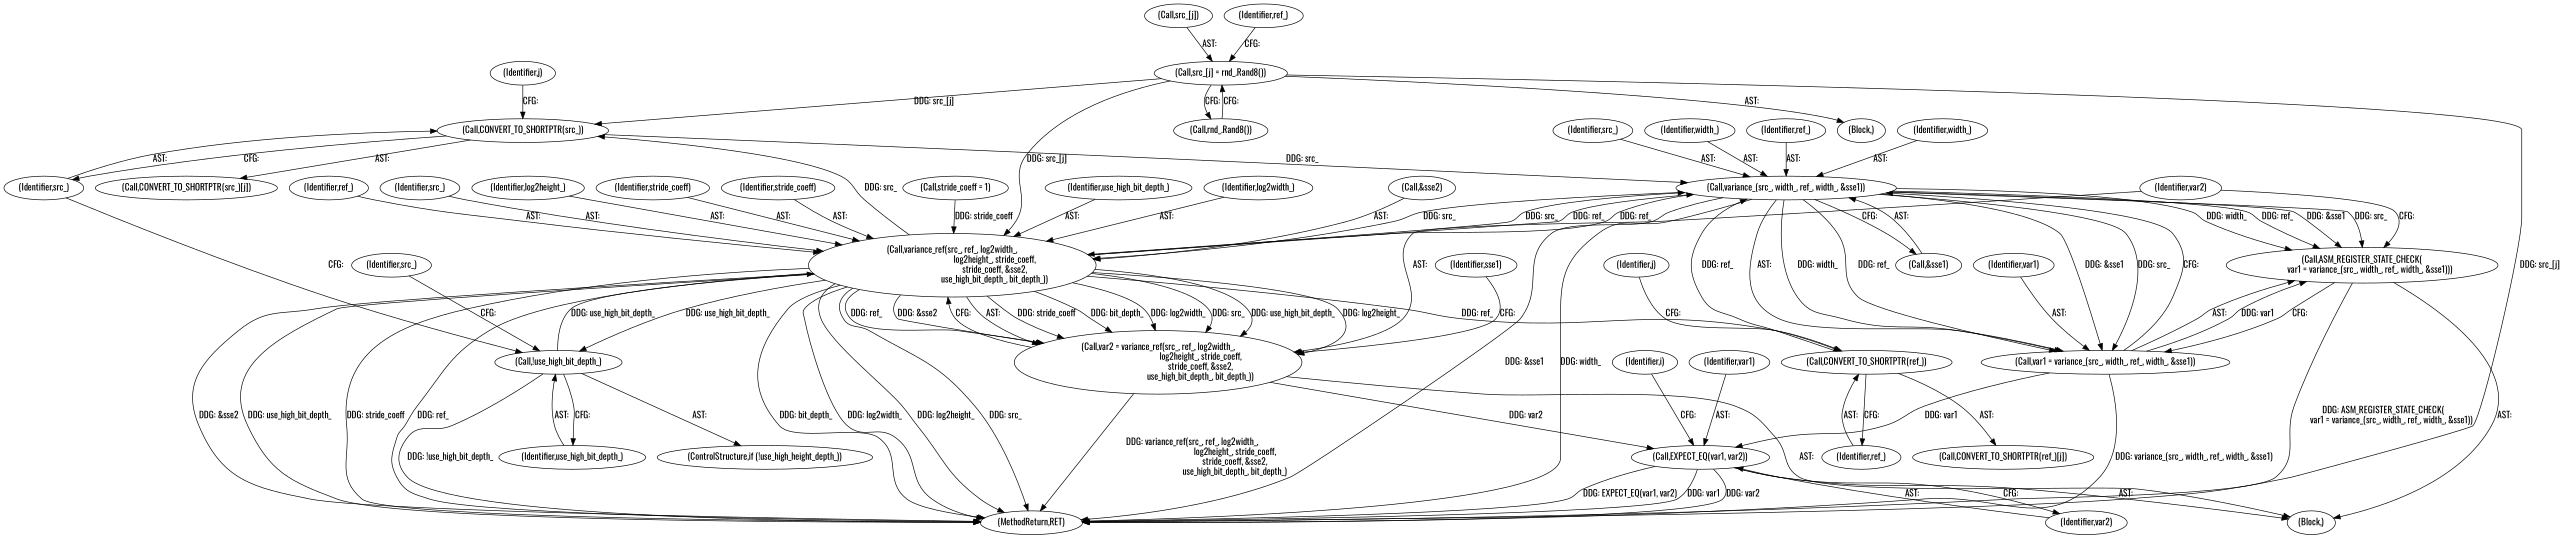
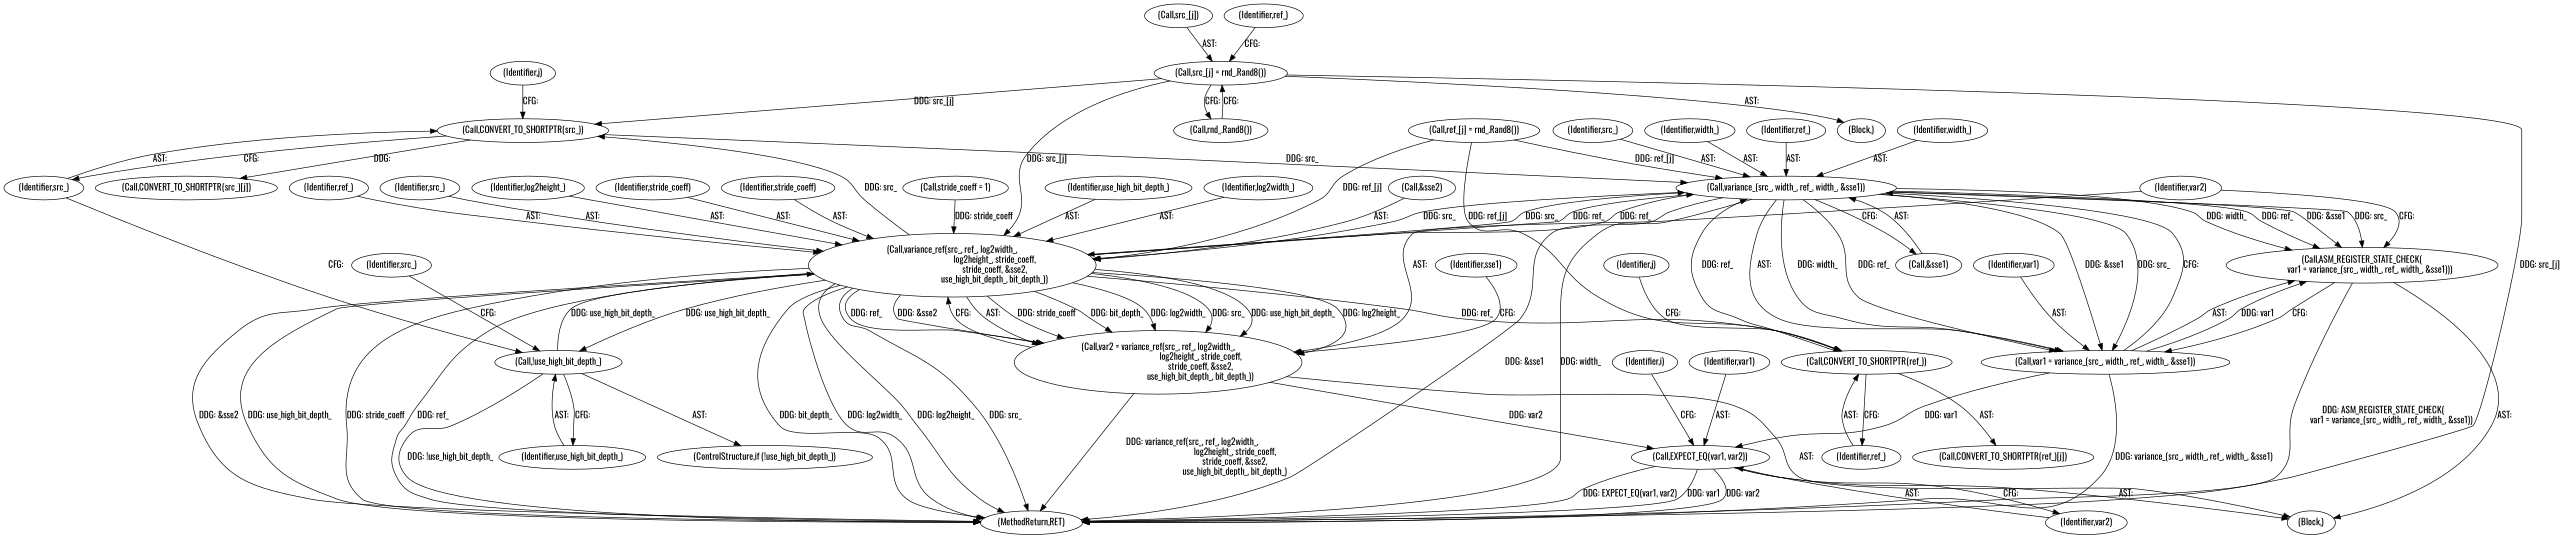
none -> (1474, 131)
(383, 159) -> (383, 159)
(765, 457) -> (765, 457)
